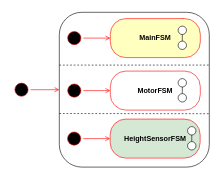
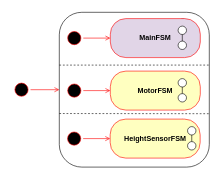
(155, 38) -> (155, 38)
(155, 91) -> (155, 91)
(155, 139) -> (155, 139)
